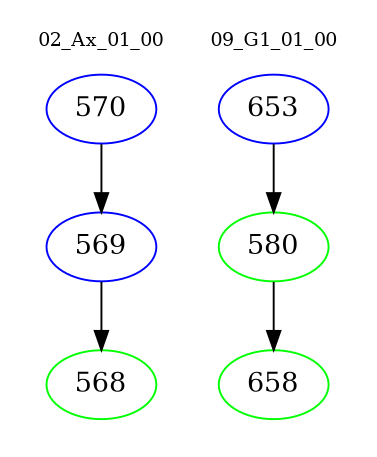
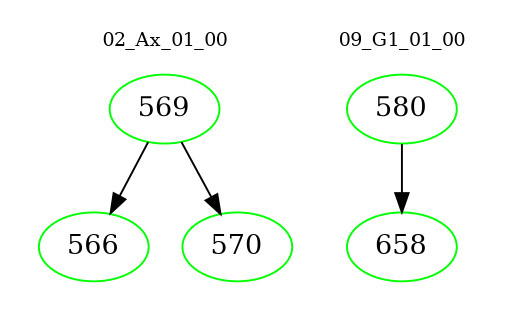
(101, 109) -> (237, 247)
(274, 109) -> none
(101, 169) -> (196, 169)
(101, 247) -> (165, 109)
(101, 385) -> (94, 247)
